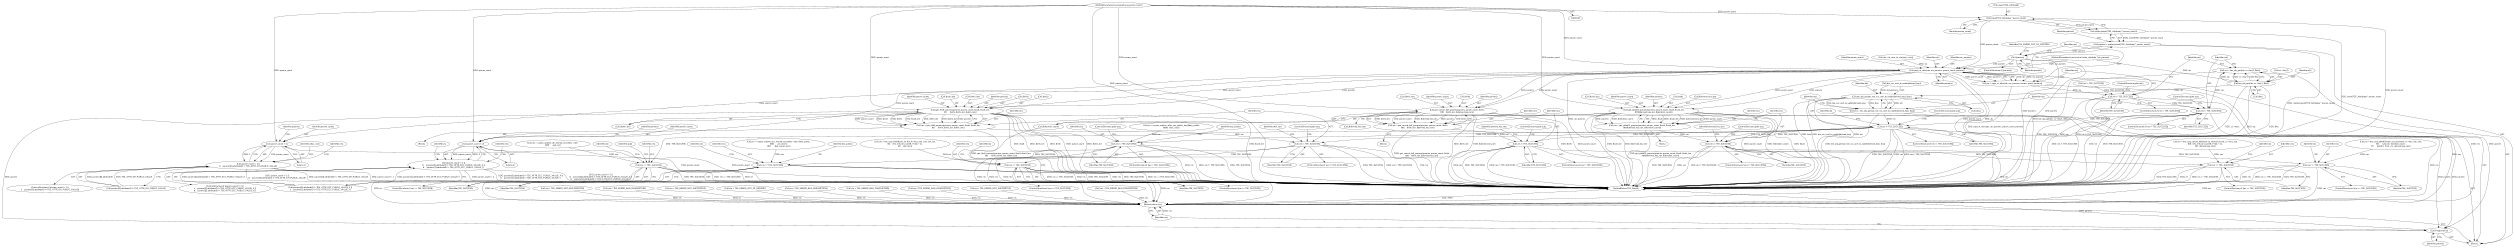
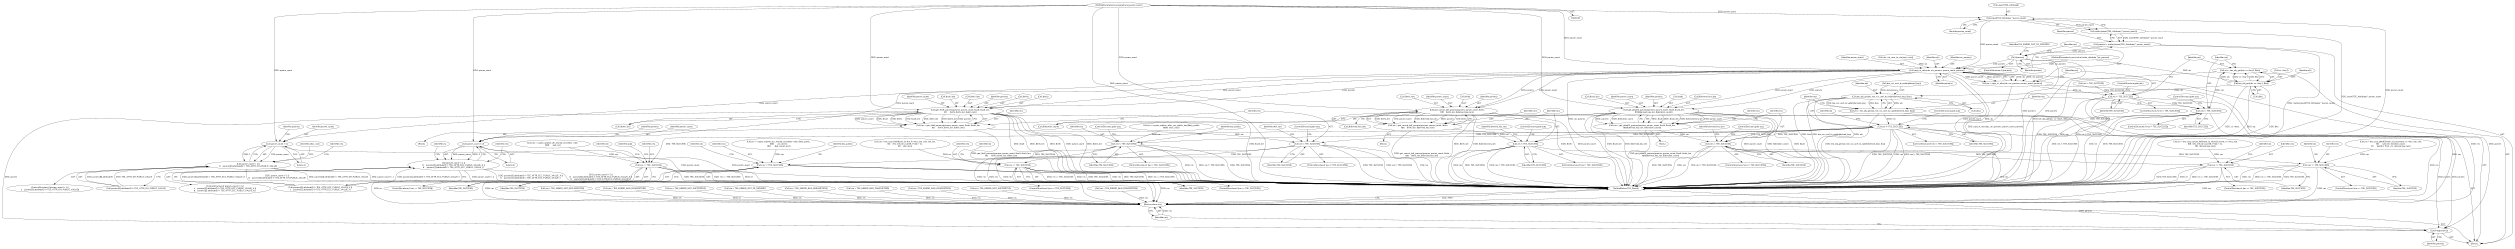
(1041, 177) -> (1388, 197)
